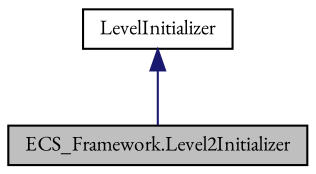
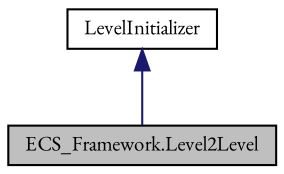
(158, 145) -> (142, 145)
